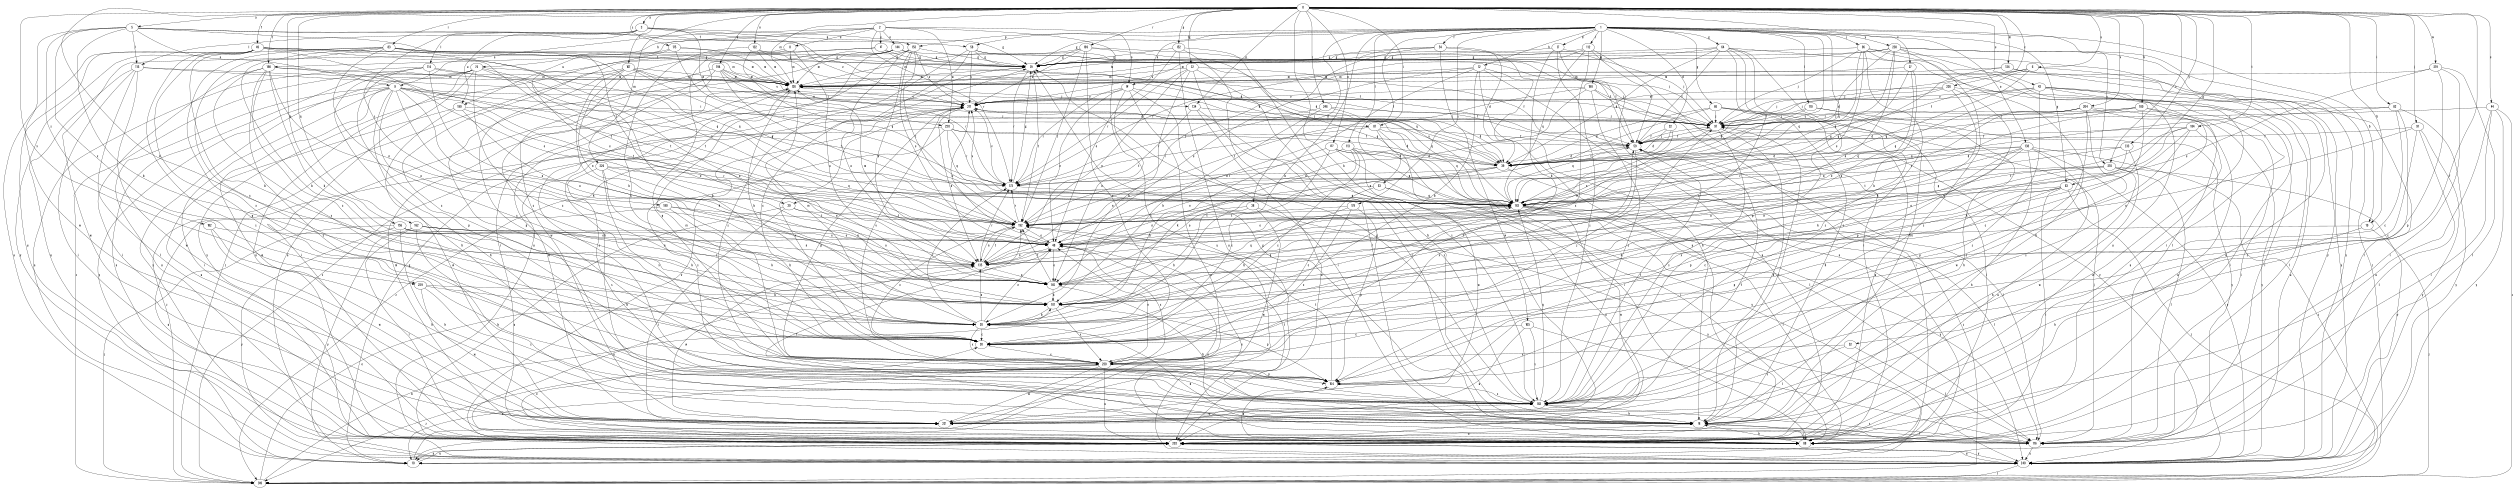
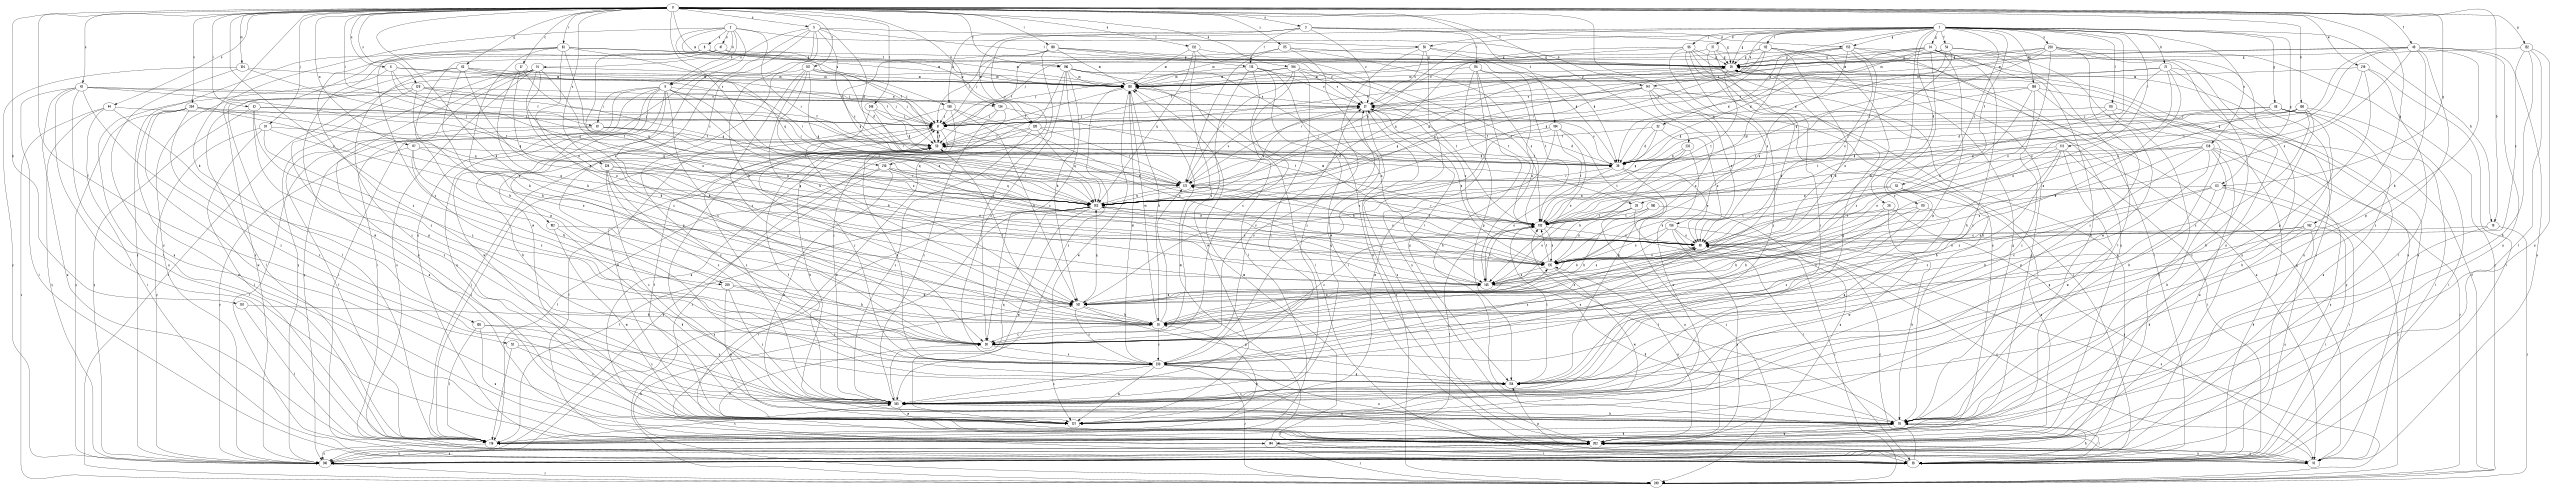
(371, 112) -> none
none -> (1603, 276)
none -> (242, 305)
(1000, 384) -> (1586, 434)
